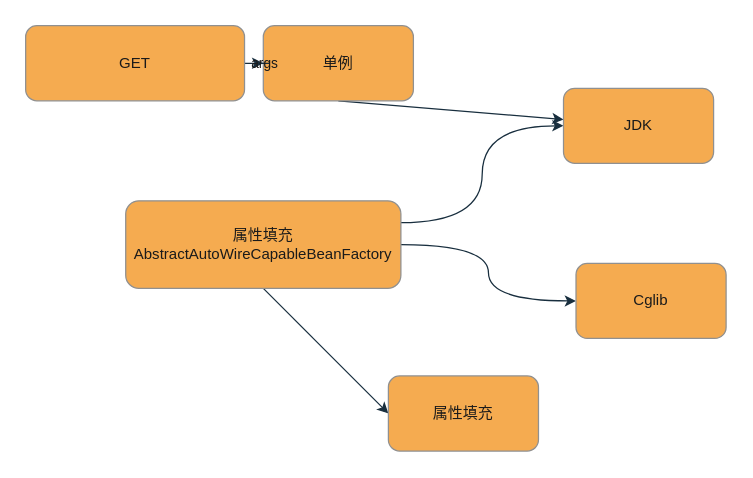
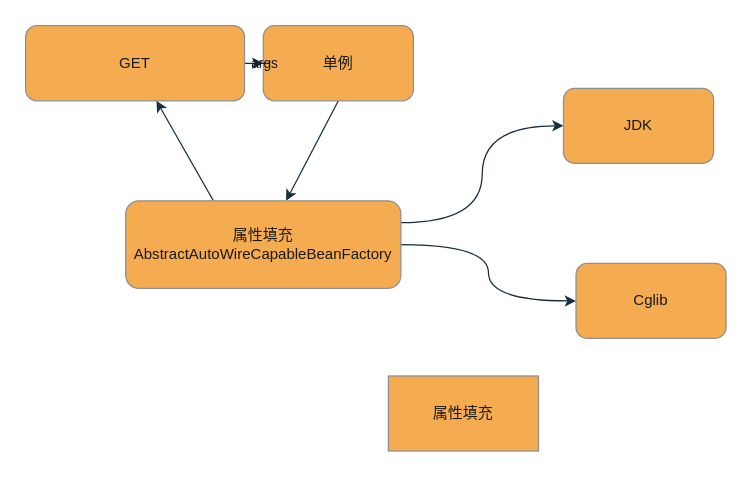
(451, 110) -> (314, 147)
(323, 348) -> (187, 155)
(463, 413) -> (463, 413)
